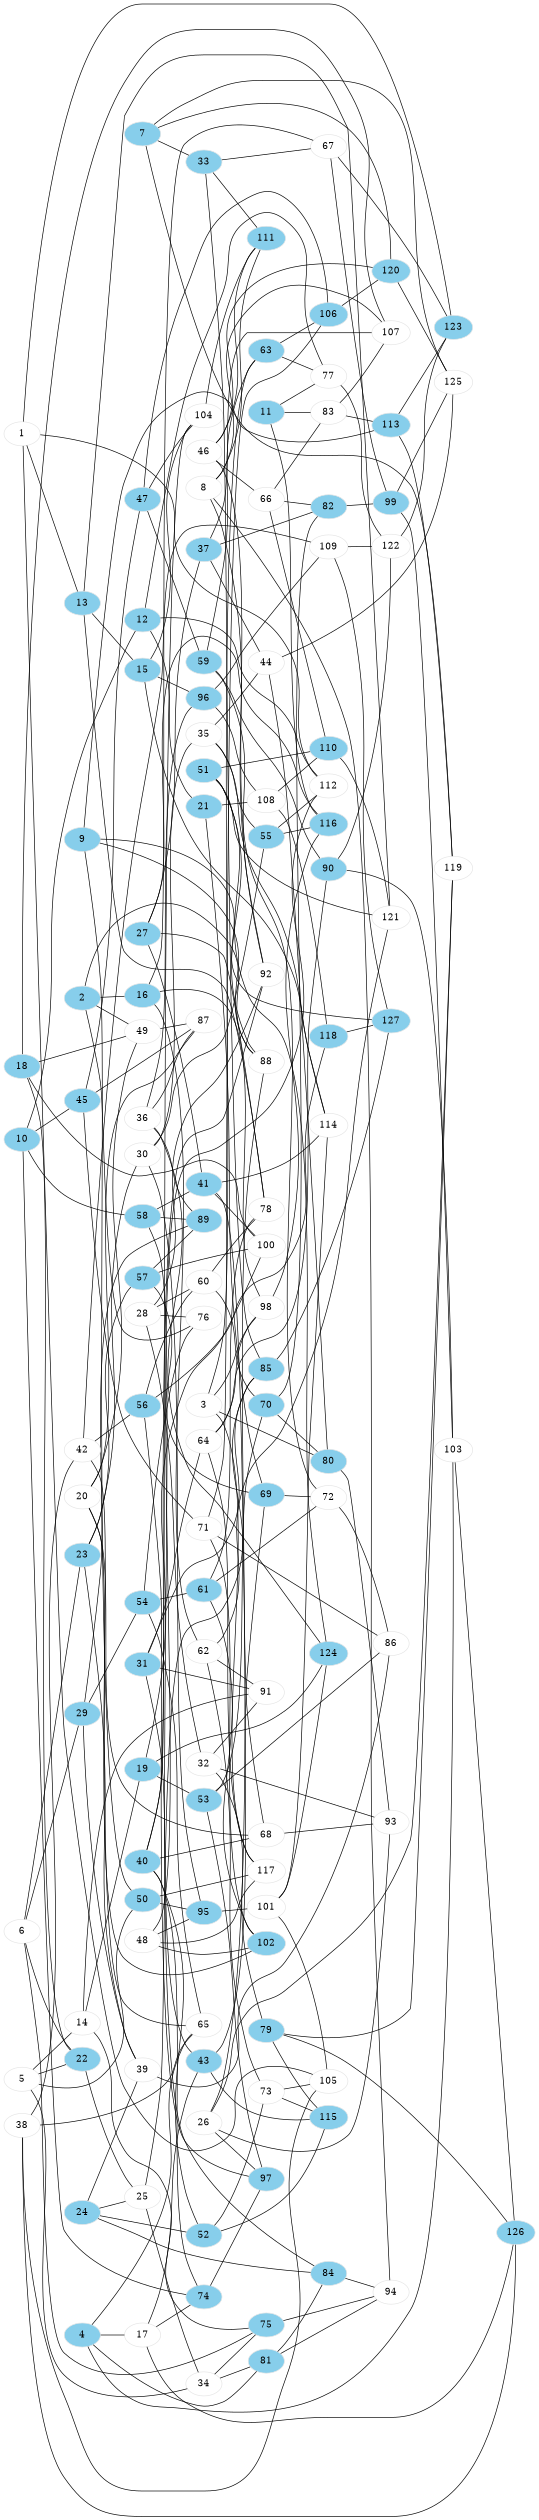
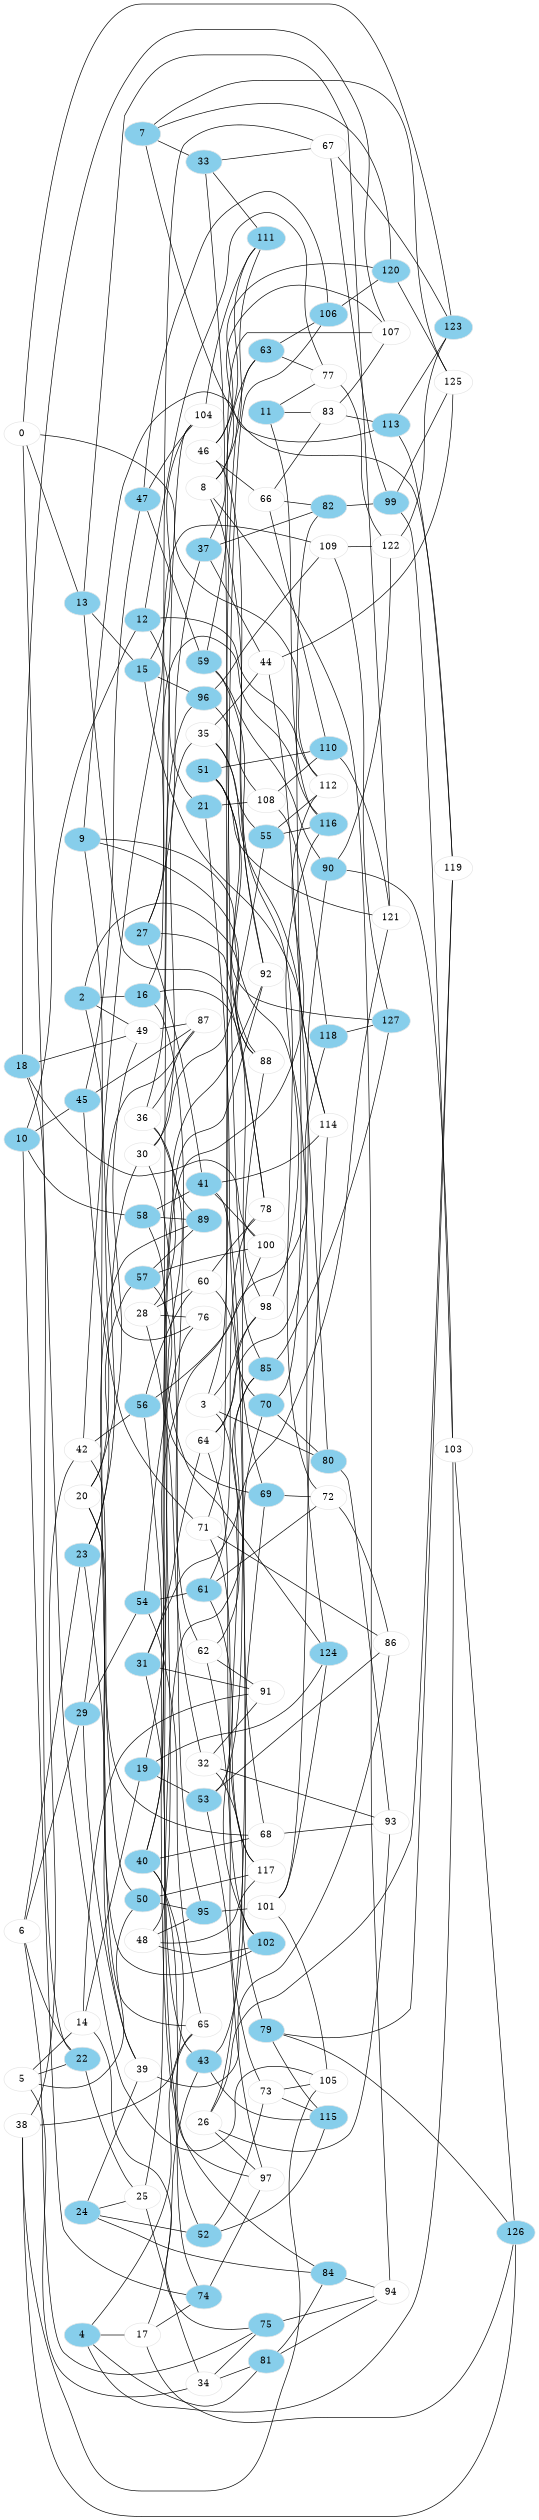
(22, 434) -> (22, 434)
(266, 2179) -> (266, 2179)
